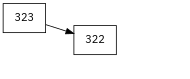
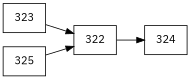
none -> (166, 40)
none -> (24, 61)
